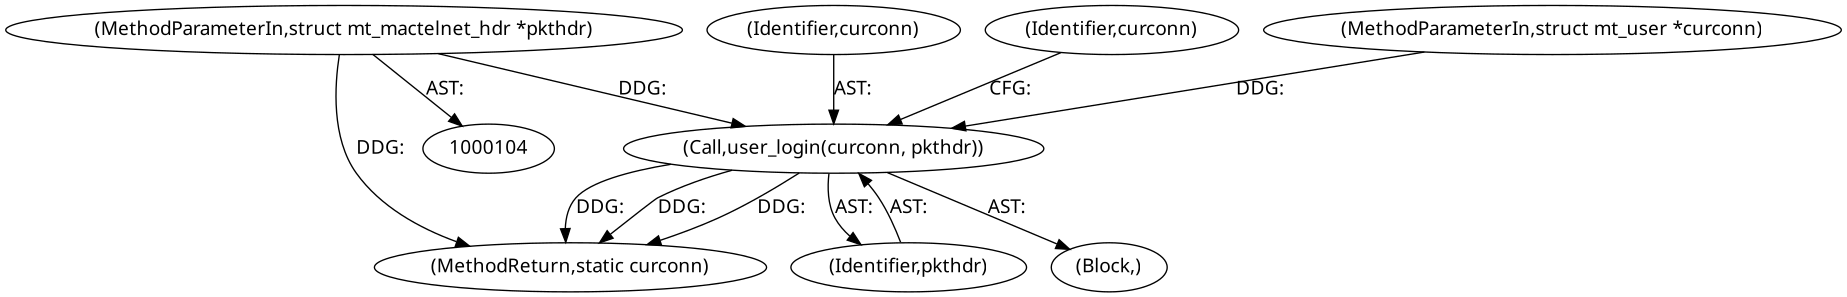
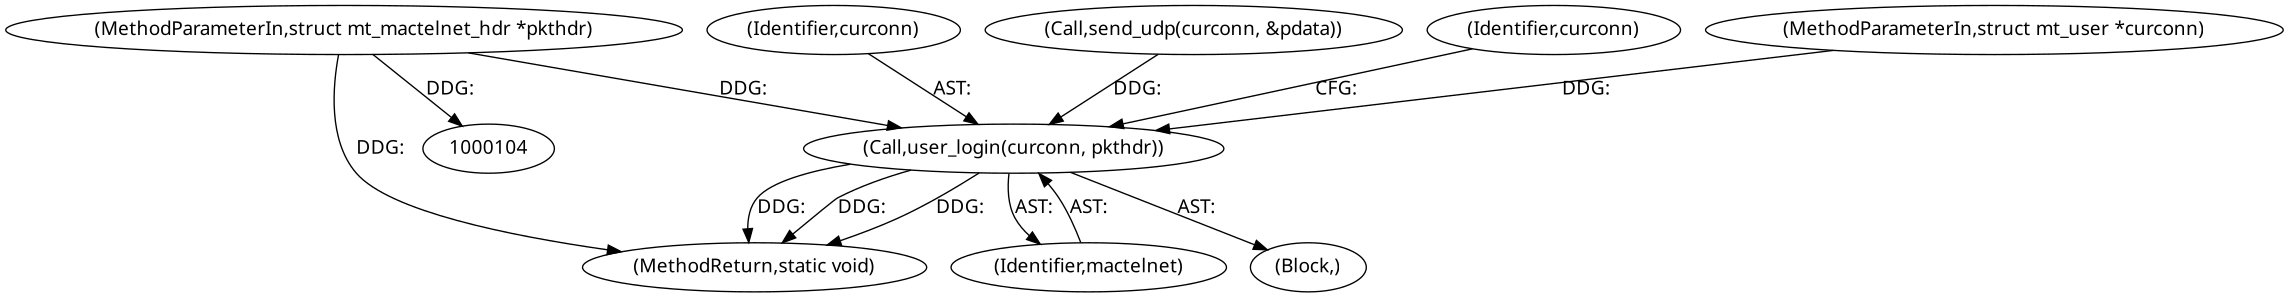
none -> (1194, 30)
(448, 89) -> (453, 89)
(570, 267) -> (755, 267)
(909, 267) -> (1089, 267)
